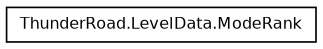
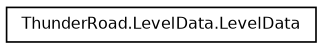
(161, 25) -> (161, 25)
